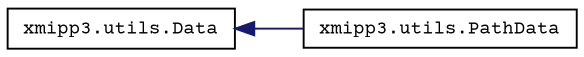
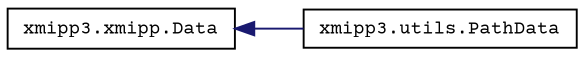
(121, 29) -> (121, 29)
